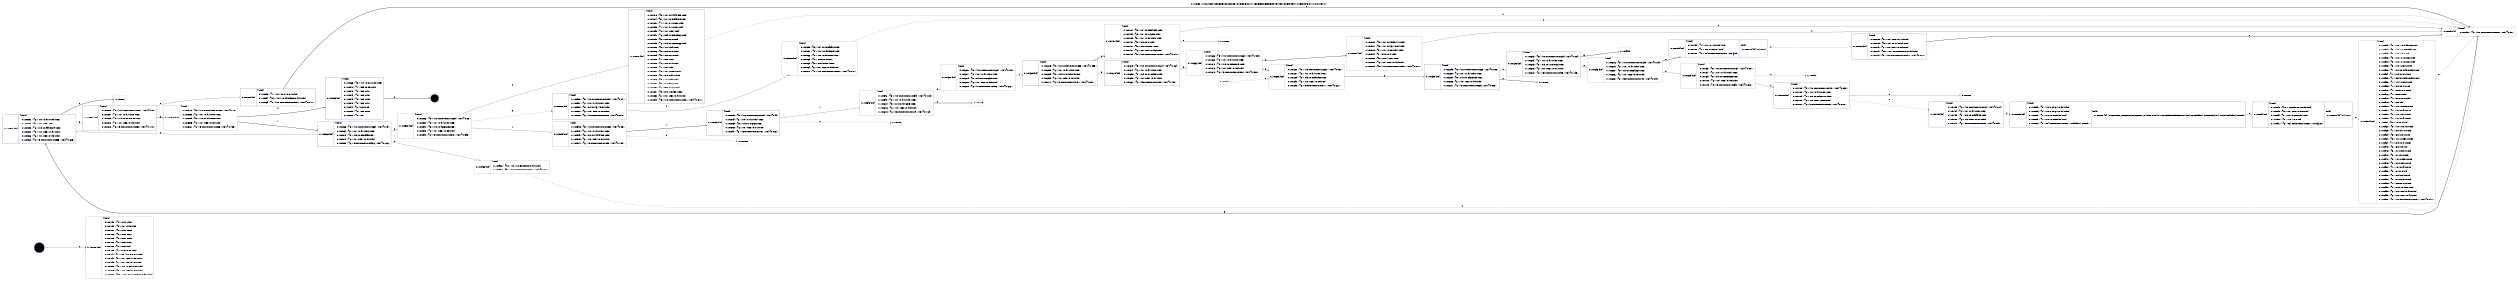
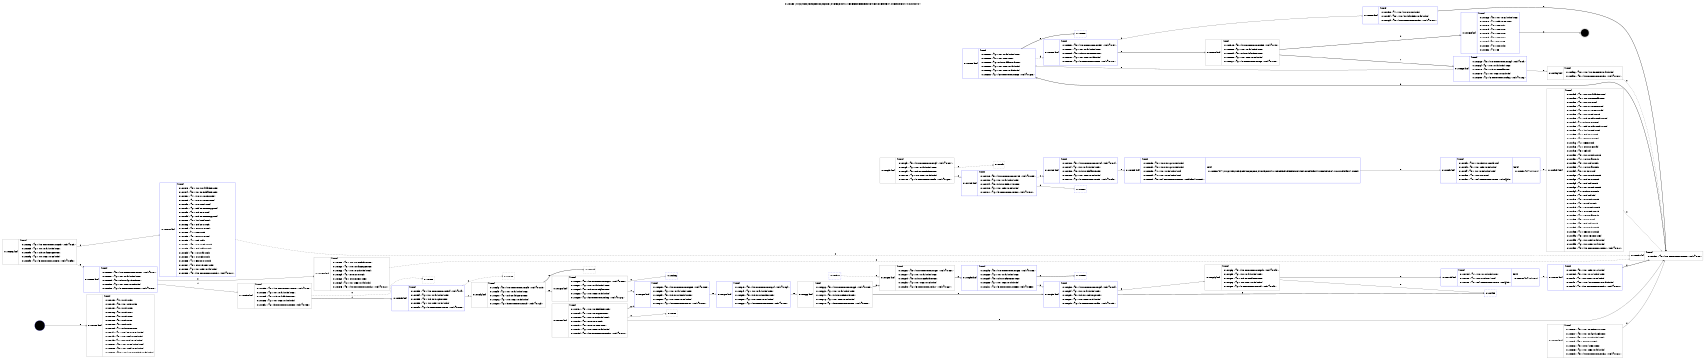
(1098, 58) -> (631, 308)
(1304, 58) -> (957, 294)
(1671, 73) -> (1381, 286)
(394, 130) -> none
(511, 130) -> (197, 288)
none -> (672, 276)
